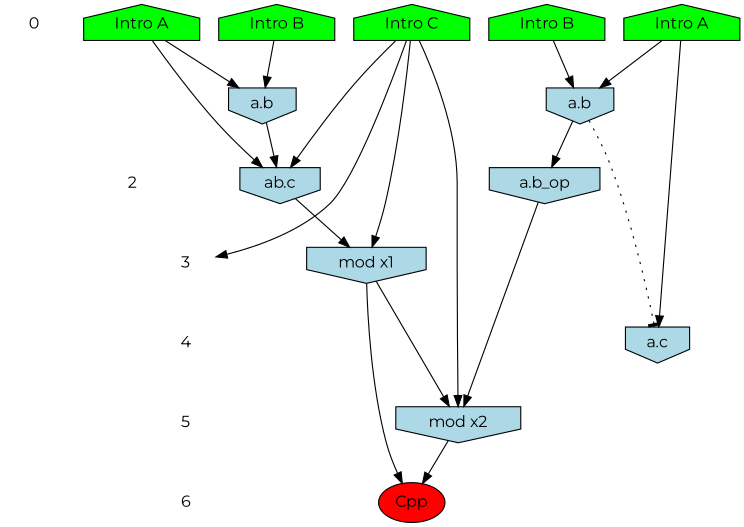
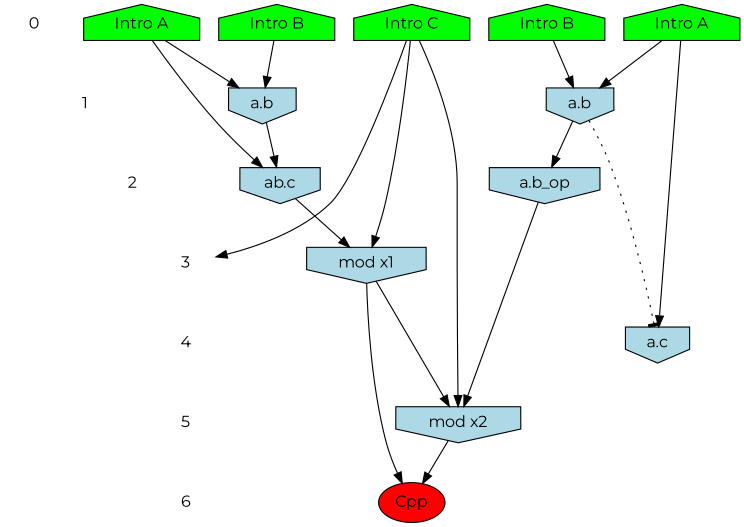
(343, 97) -> none
none -> (85, 104)
